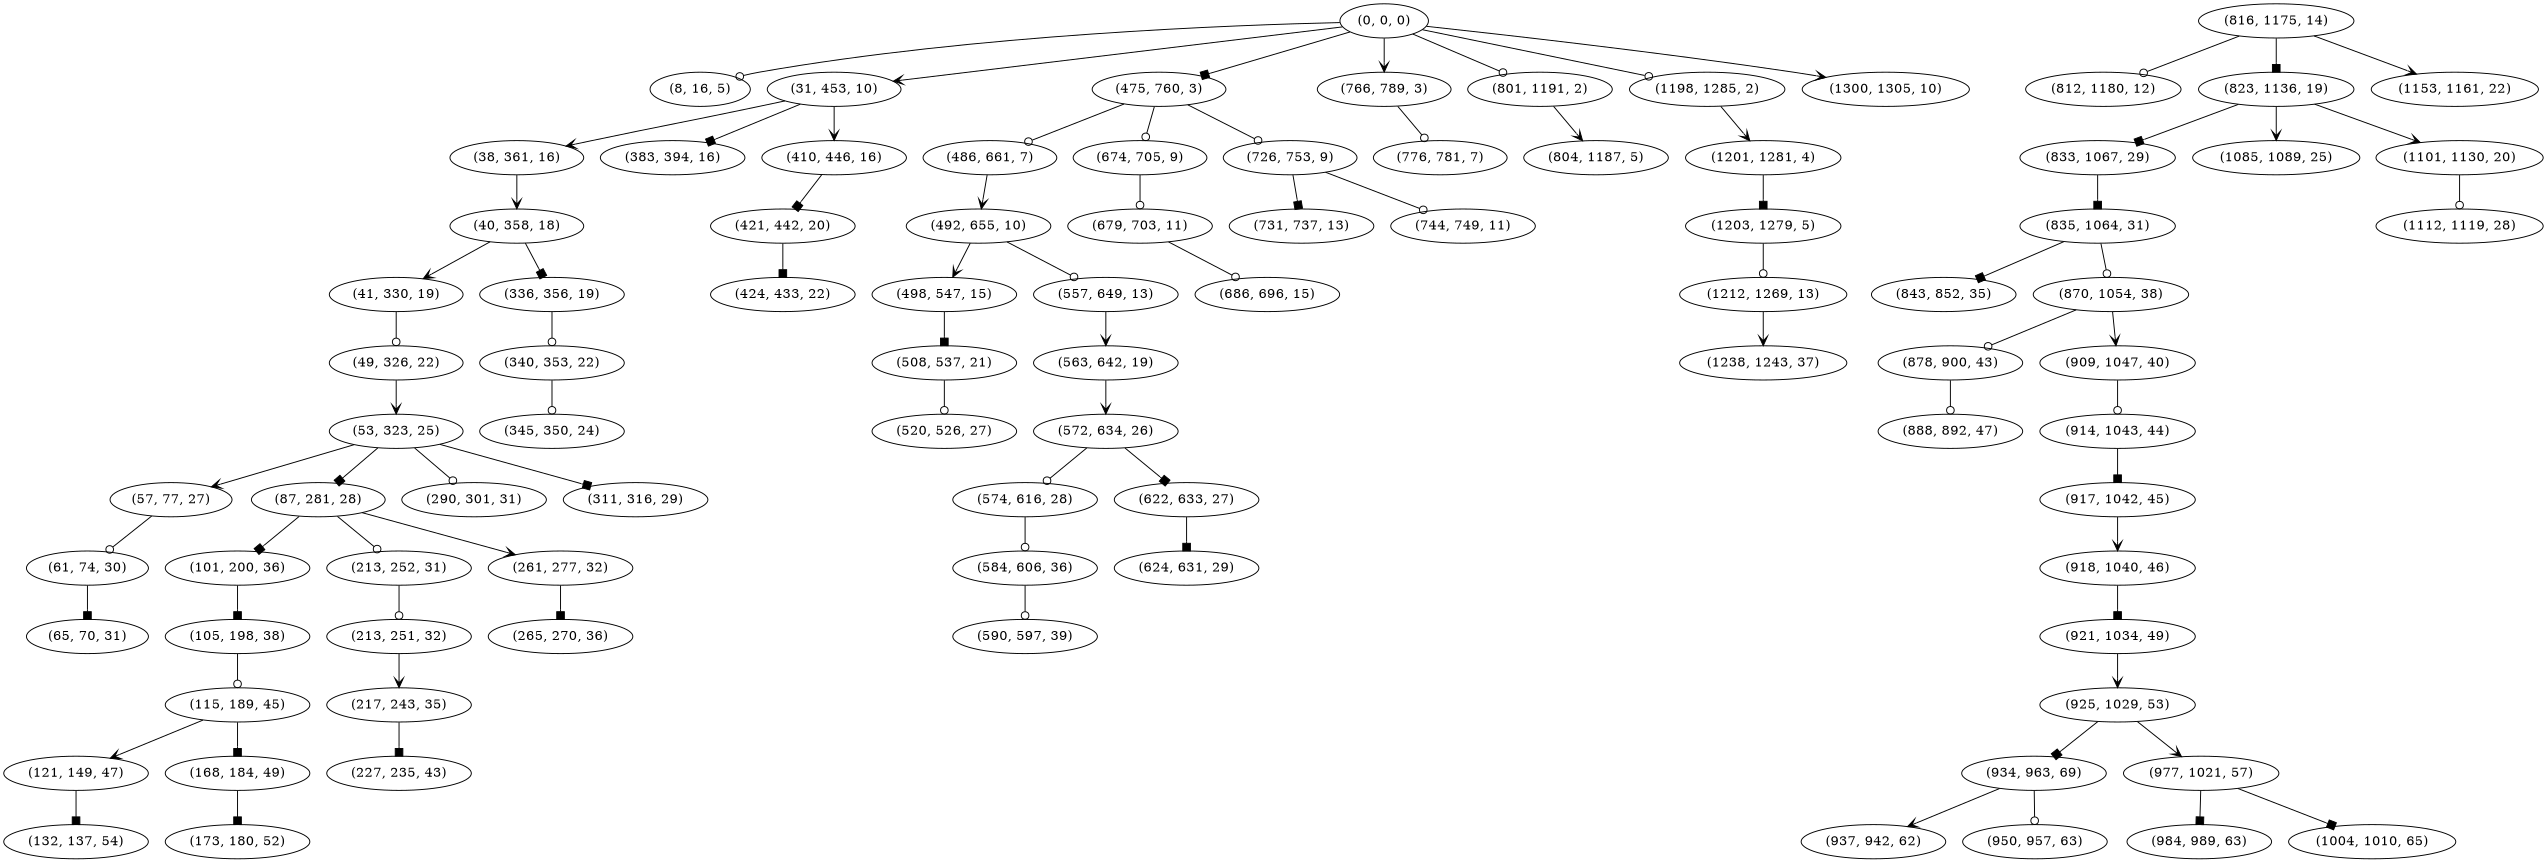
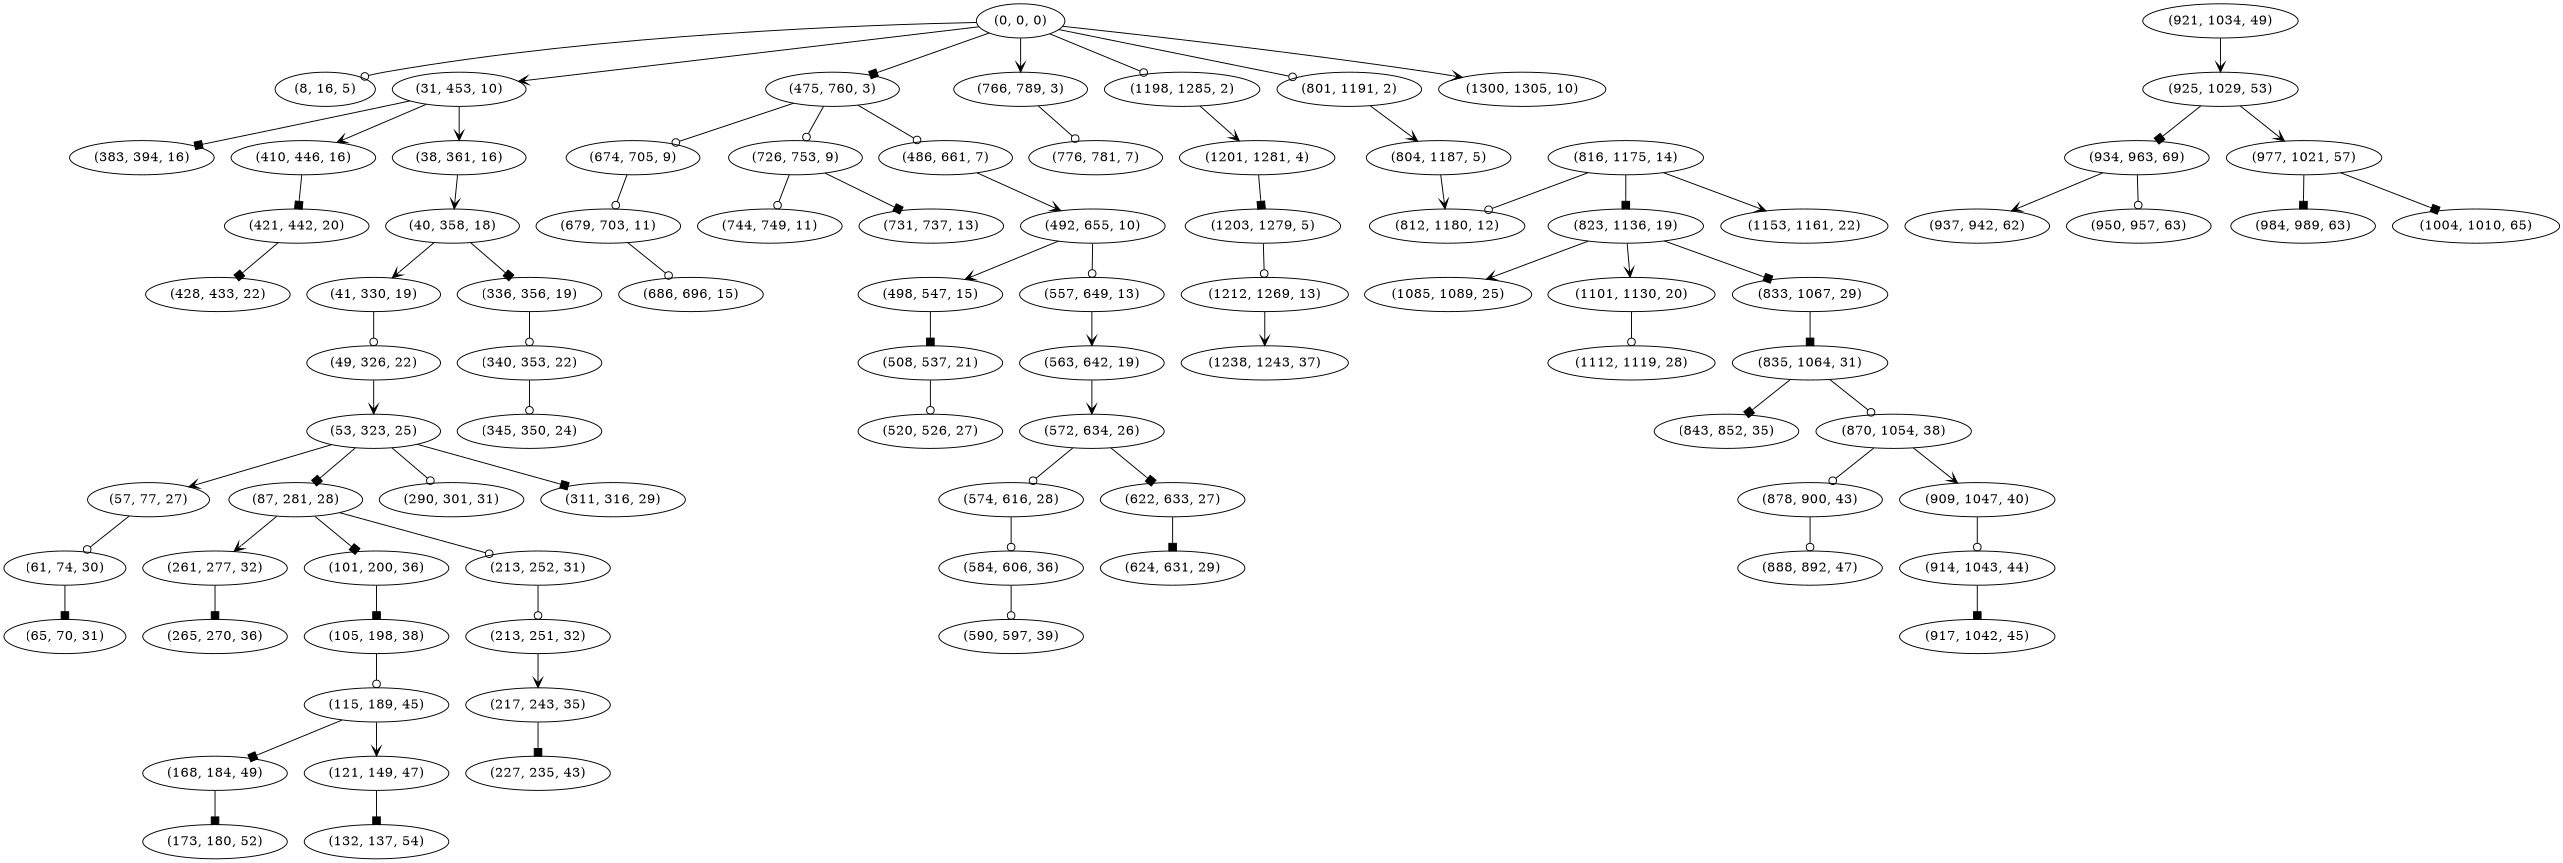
none -> (1442, 187)
(783, 294) -> (218, 294)
(2118, 568) -> none
